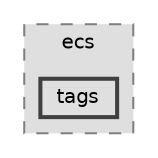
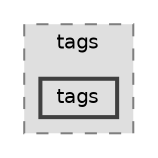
(79, 43) -> (79, 43)
